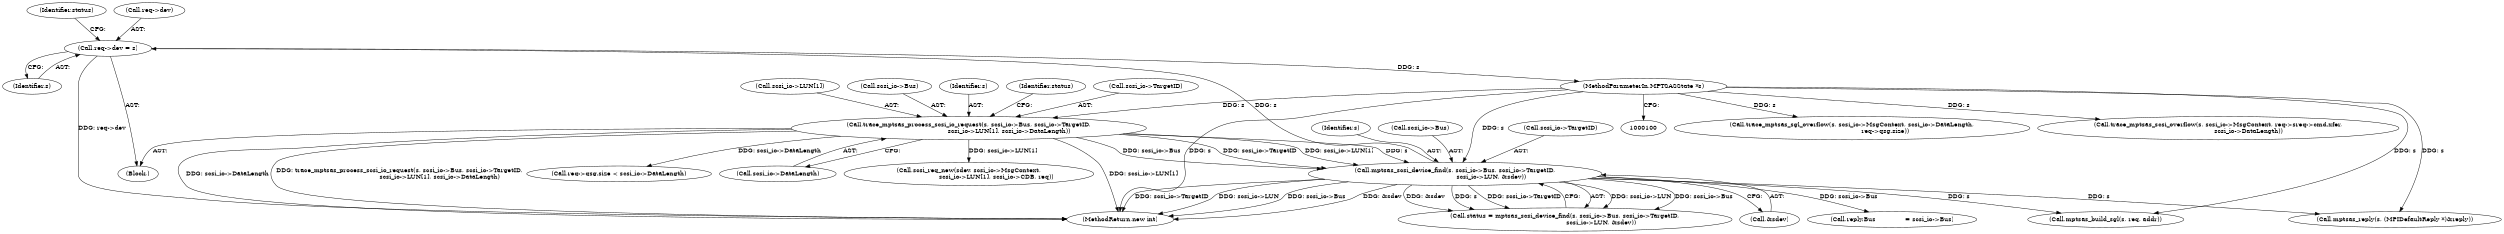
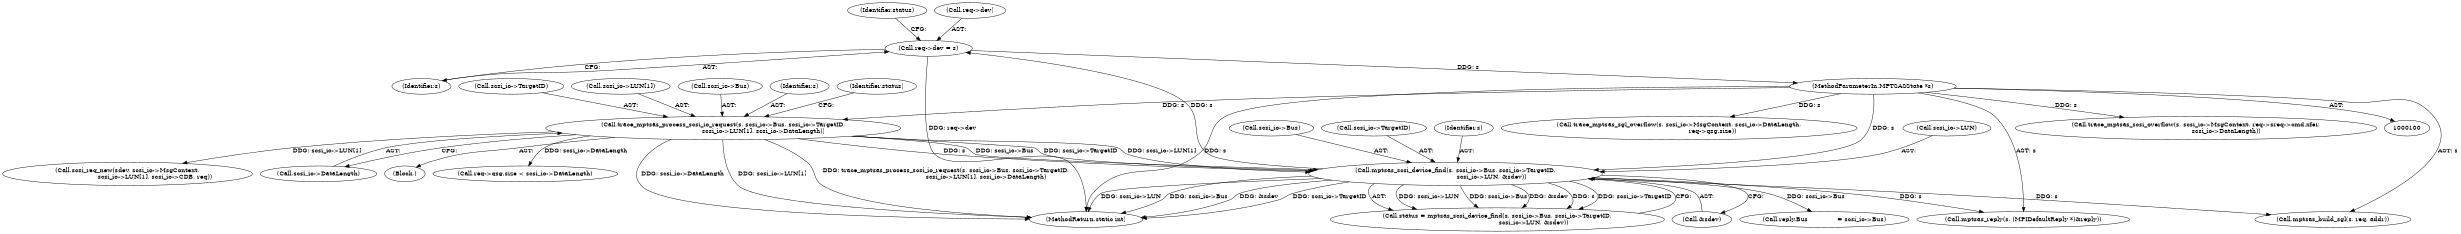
(1652, 105) -> (2338, 105)
(126, 108) -> none
none -> (1947, 128)
(2405, 151) -> (2448, 151)
(2433, 151) -> (2026, 151)
(1120, 220) -> (1086, 220)
